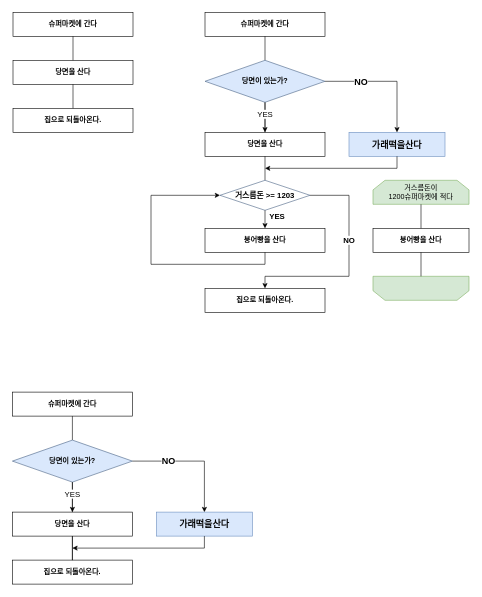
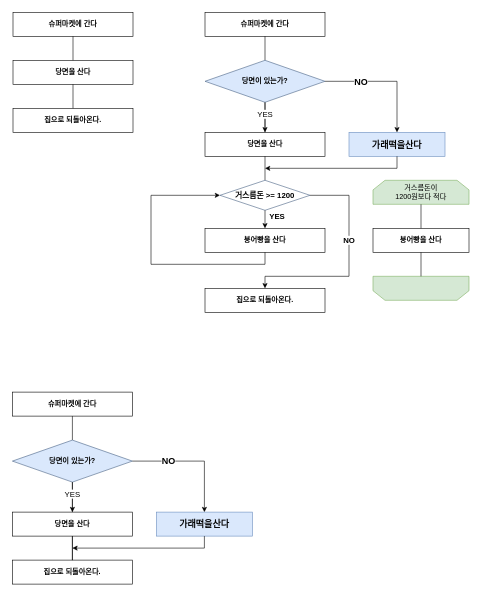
(421, 192) -> (421, 192)
(265, 195) -> (265, 195)
